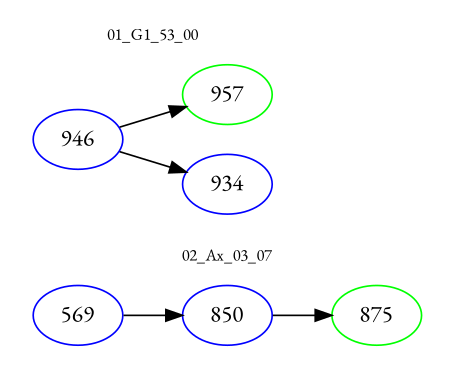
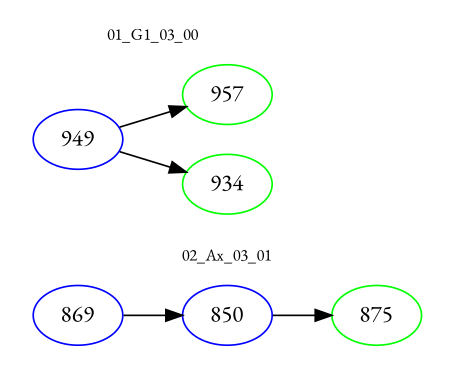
(153, 36) -> (153, 36)
(78, 139) -> (78, 139)
(227, 184) -> (227, 184)
(227, 256) -> (227, 256)
(78, 315) -> (78, 315)
